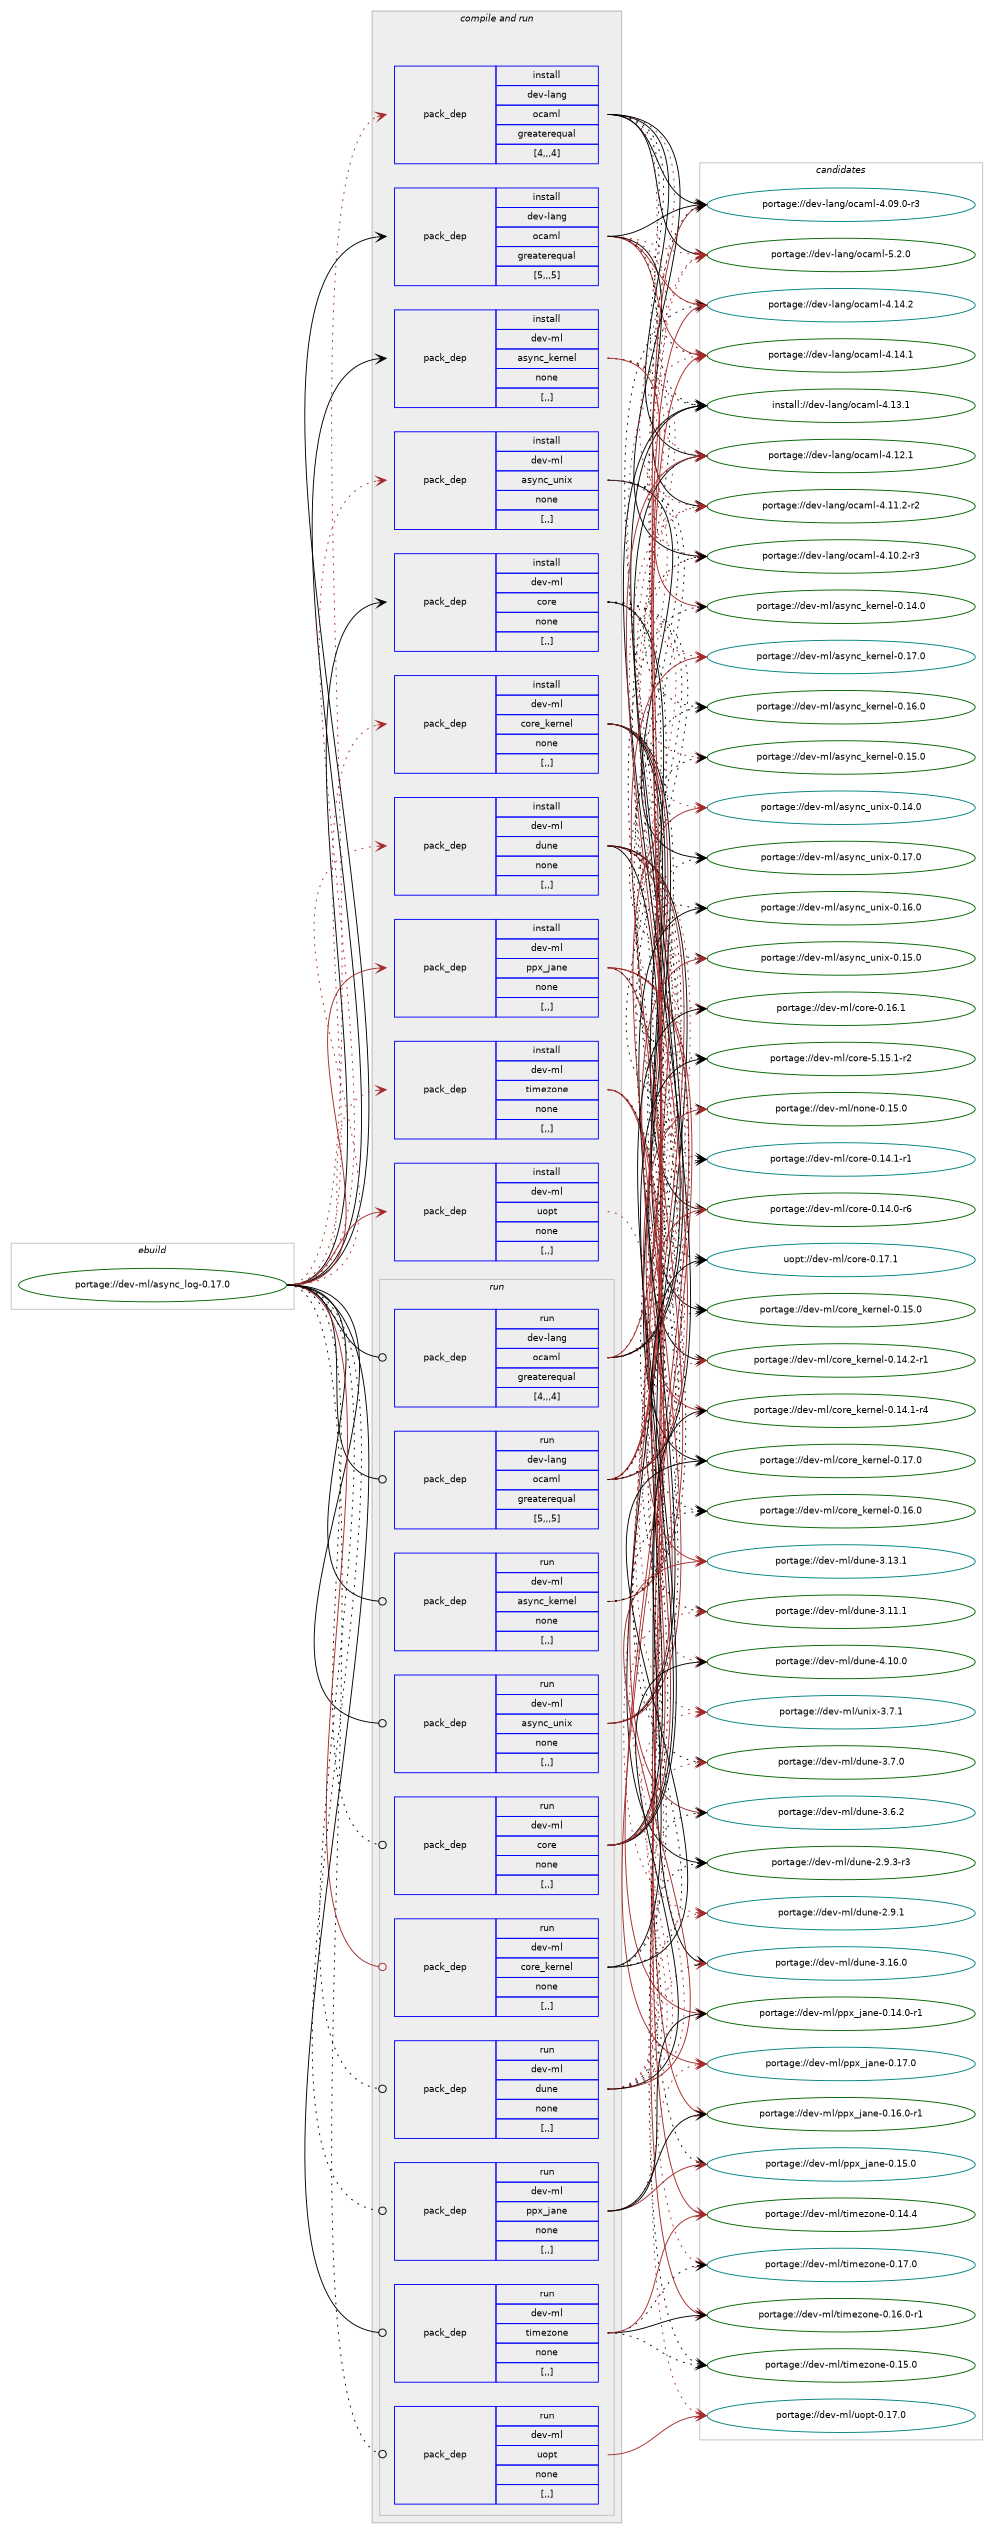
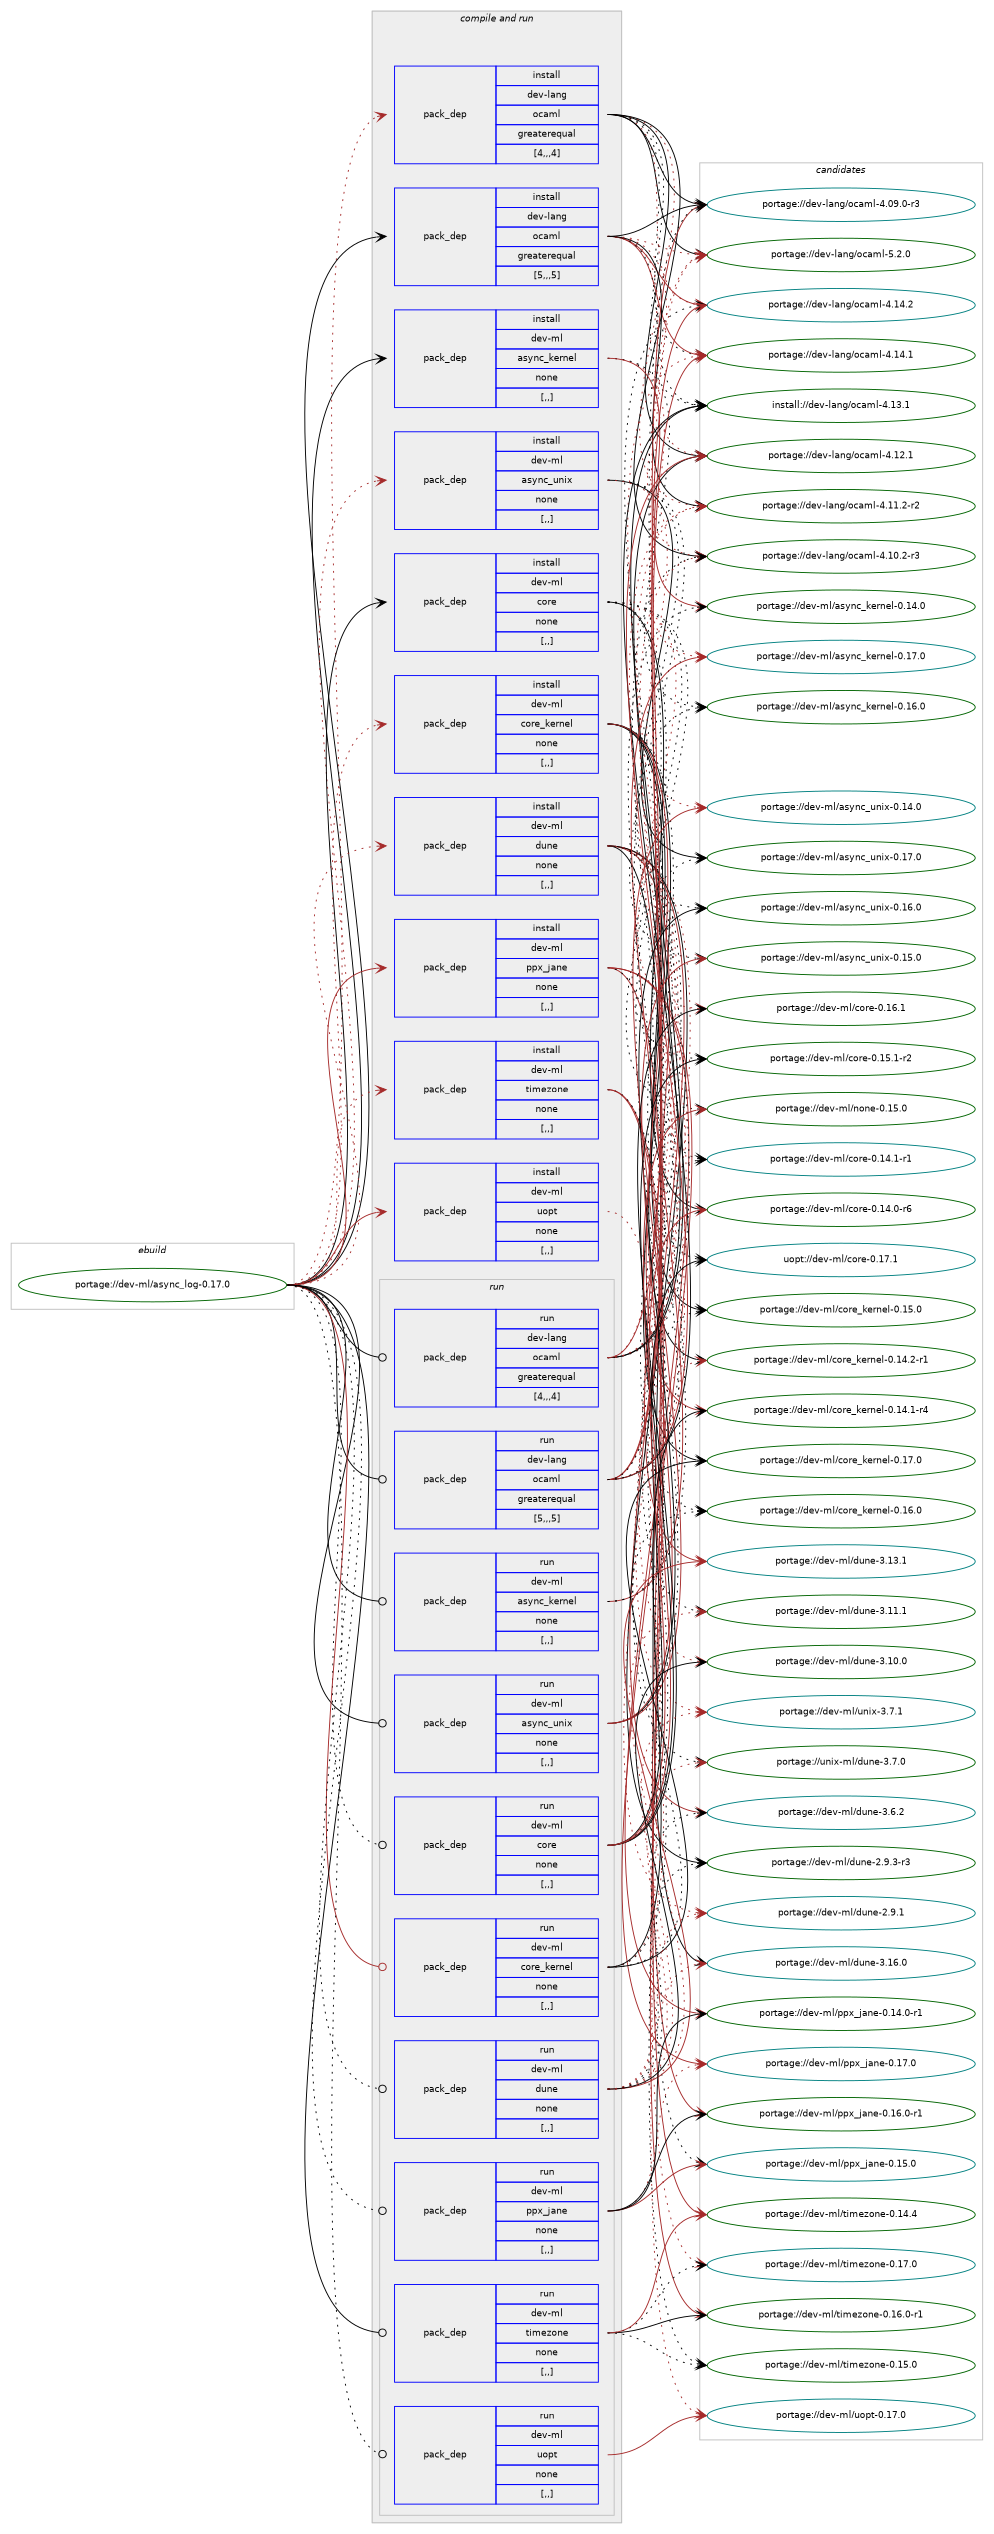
(841, 757) -> none
(841, 1059) -> (841, 1059)
(841, 1662) -> (841, 1662)
(841, 1762) -> (841, 1762)
